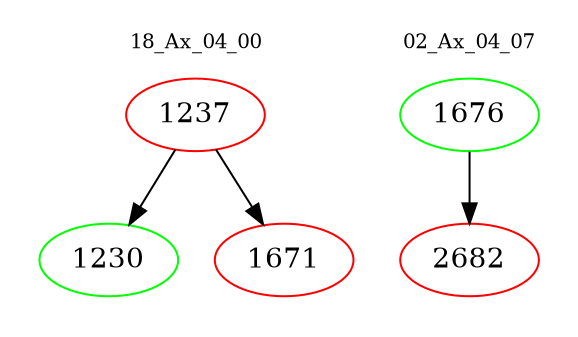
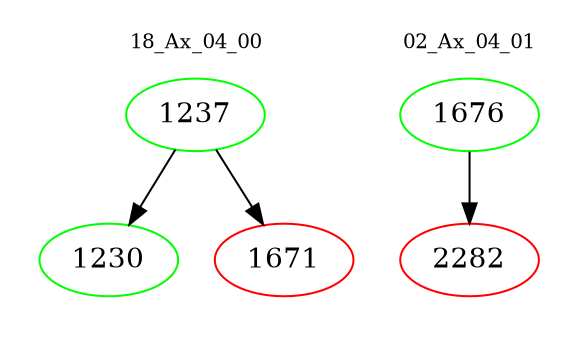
(470, 43) -> (470, 43)
(195, 115) -> (195, 115)
(470, 260) -> (470, 260)
